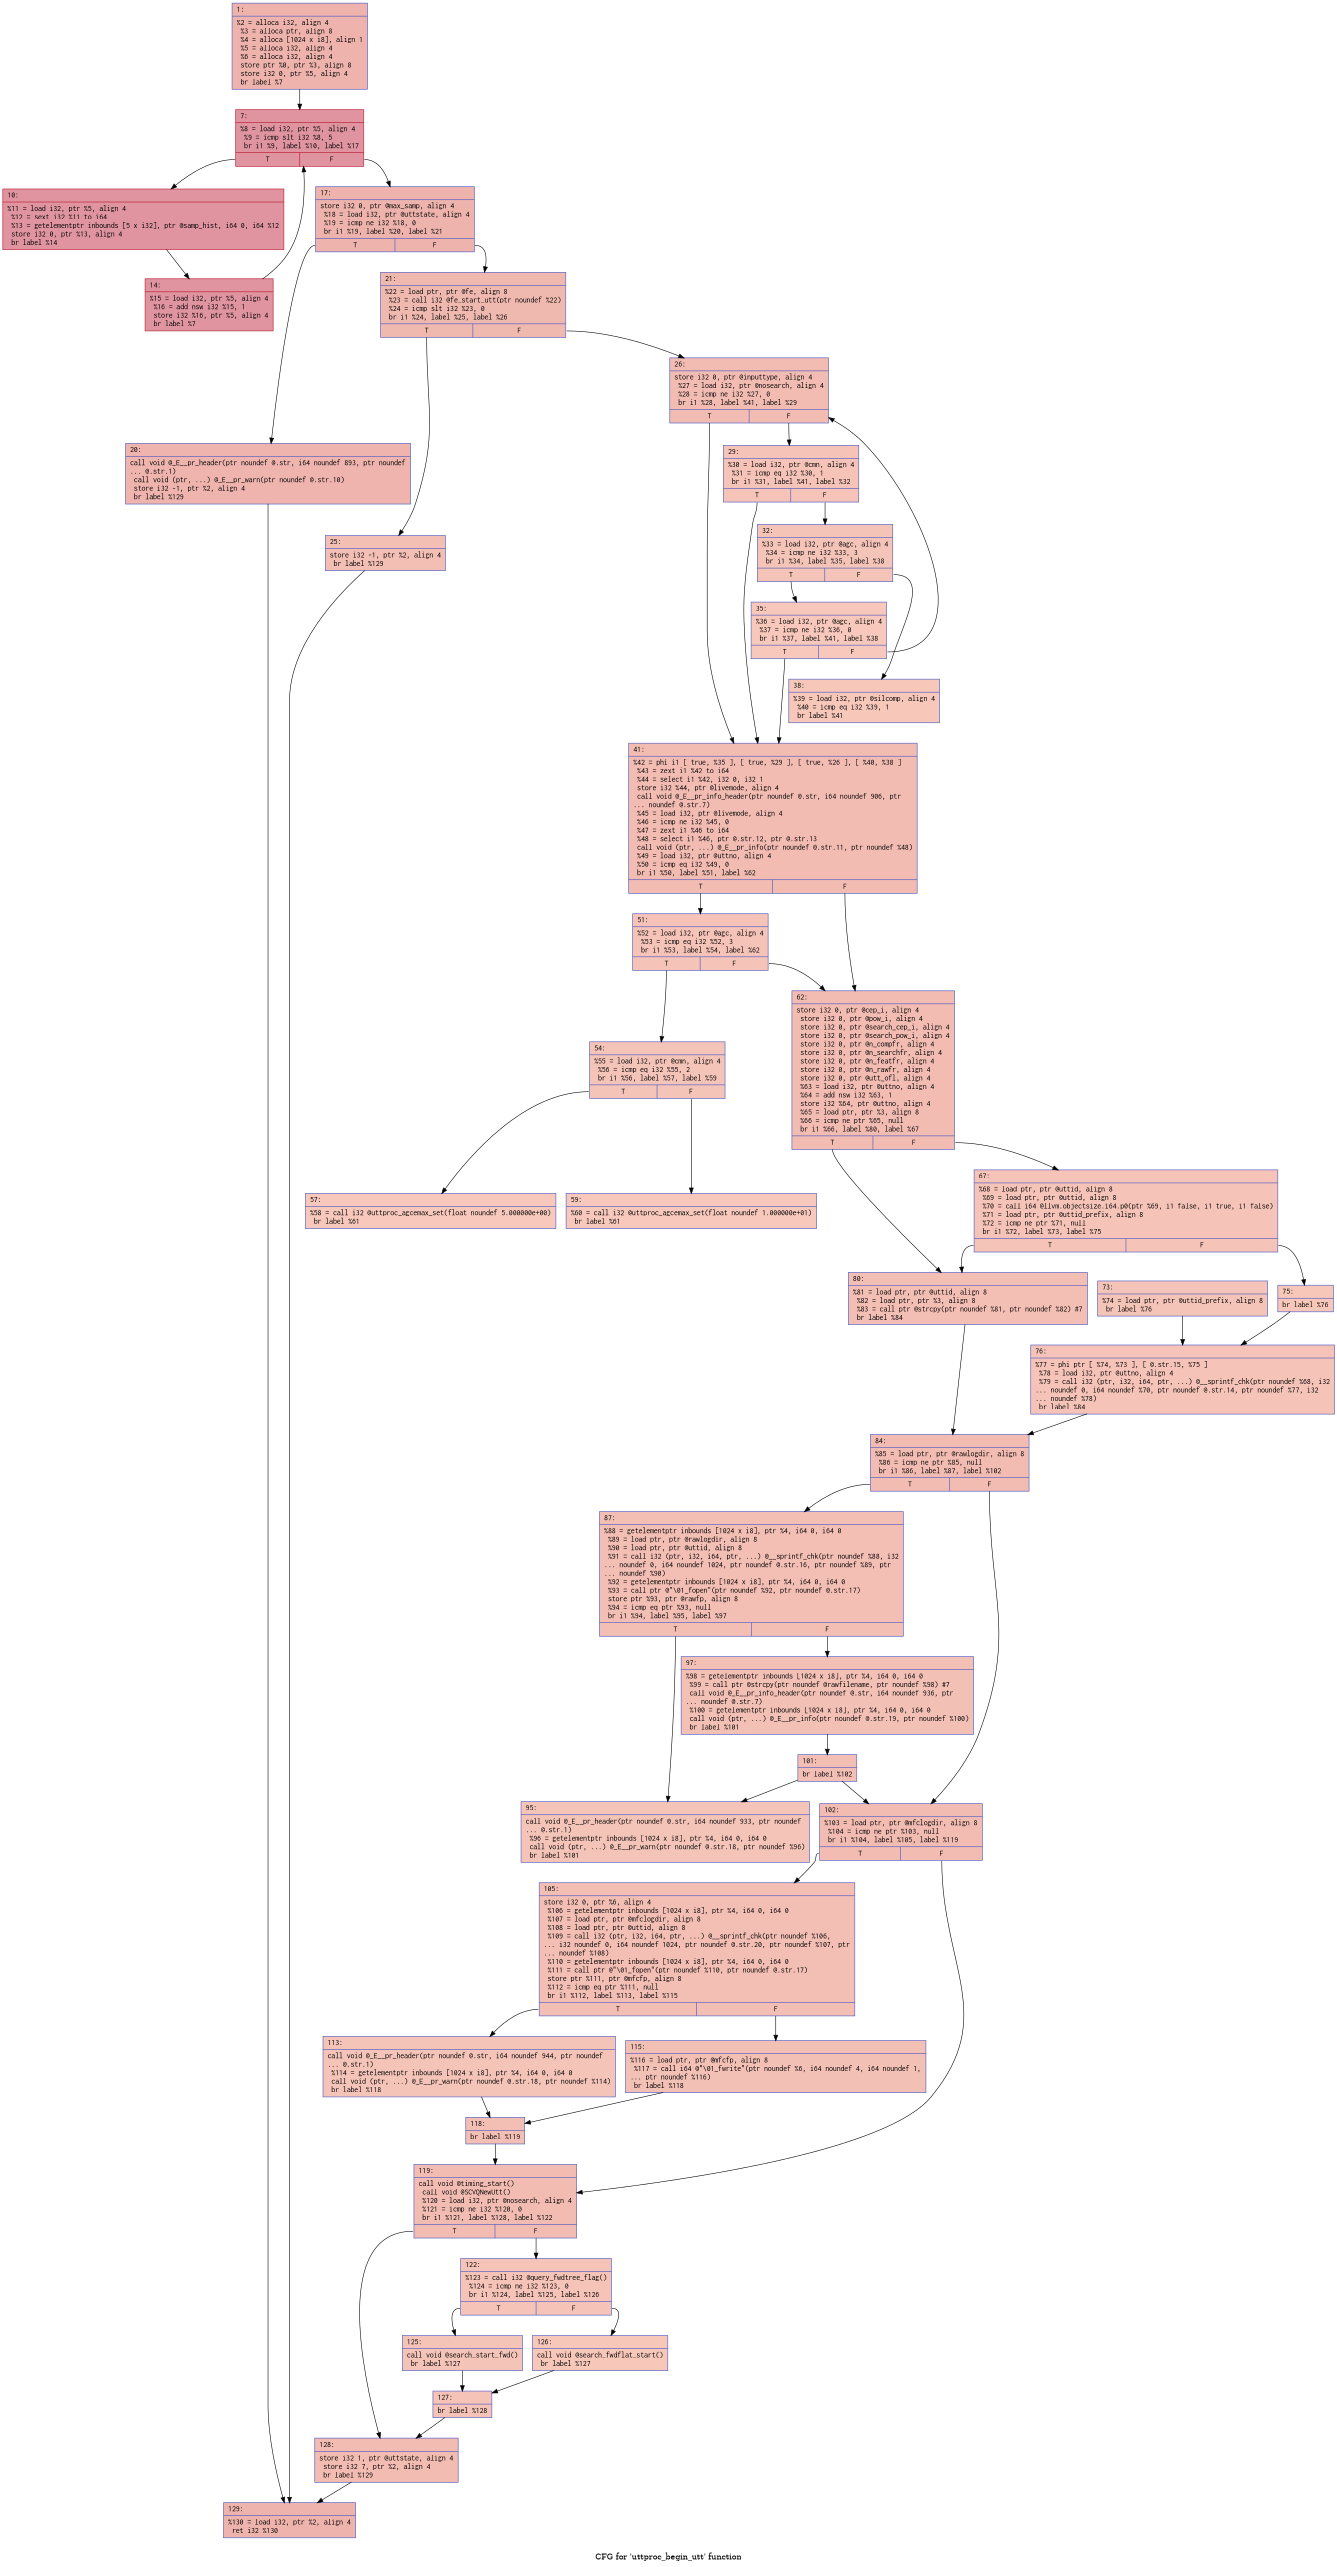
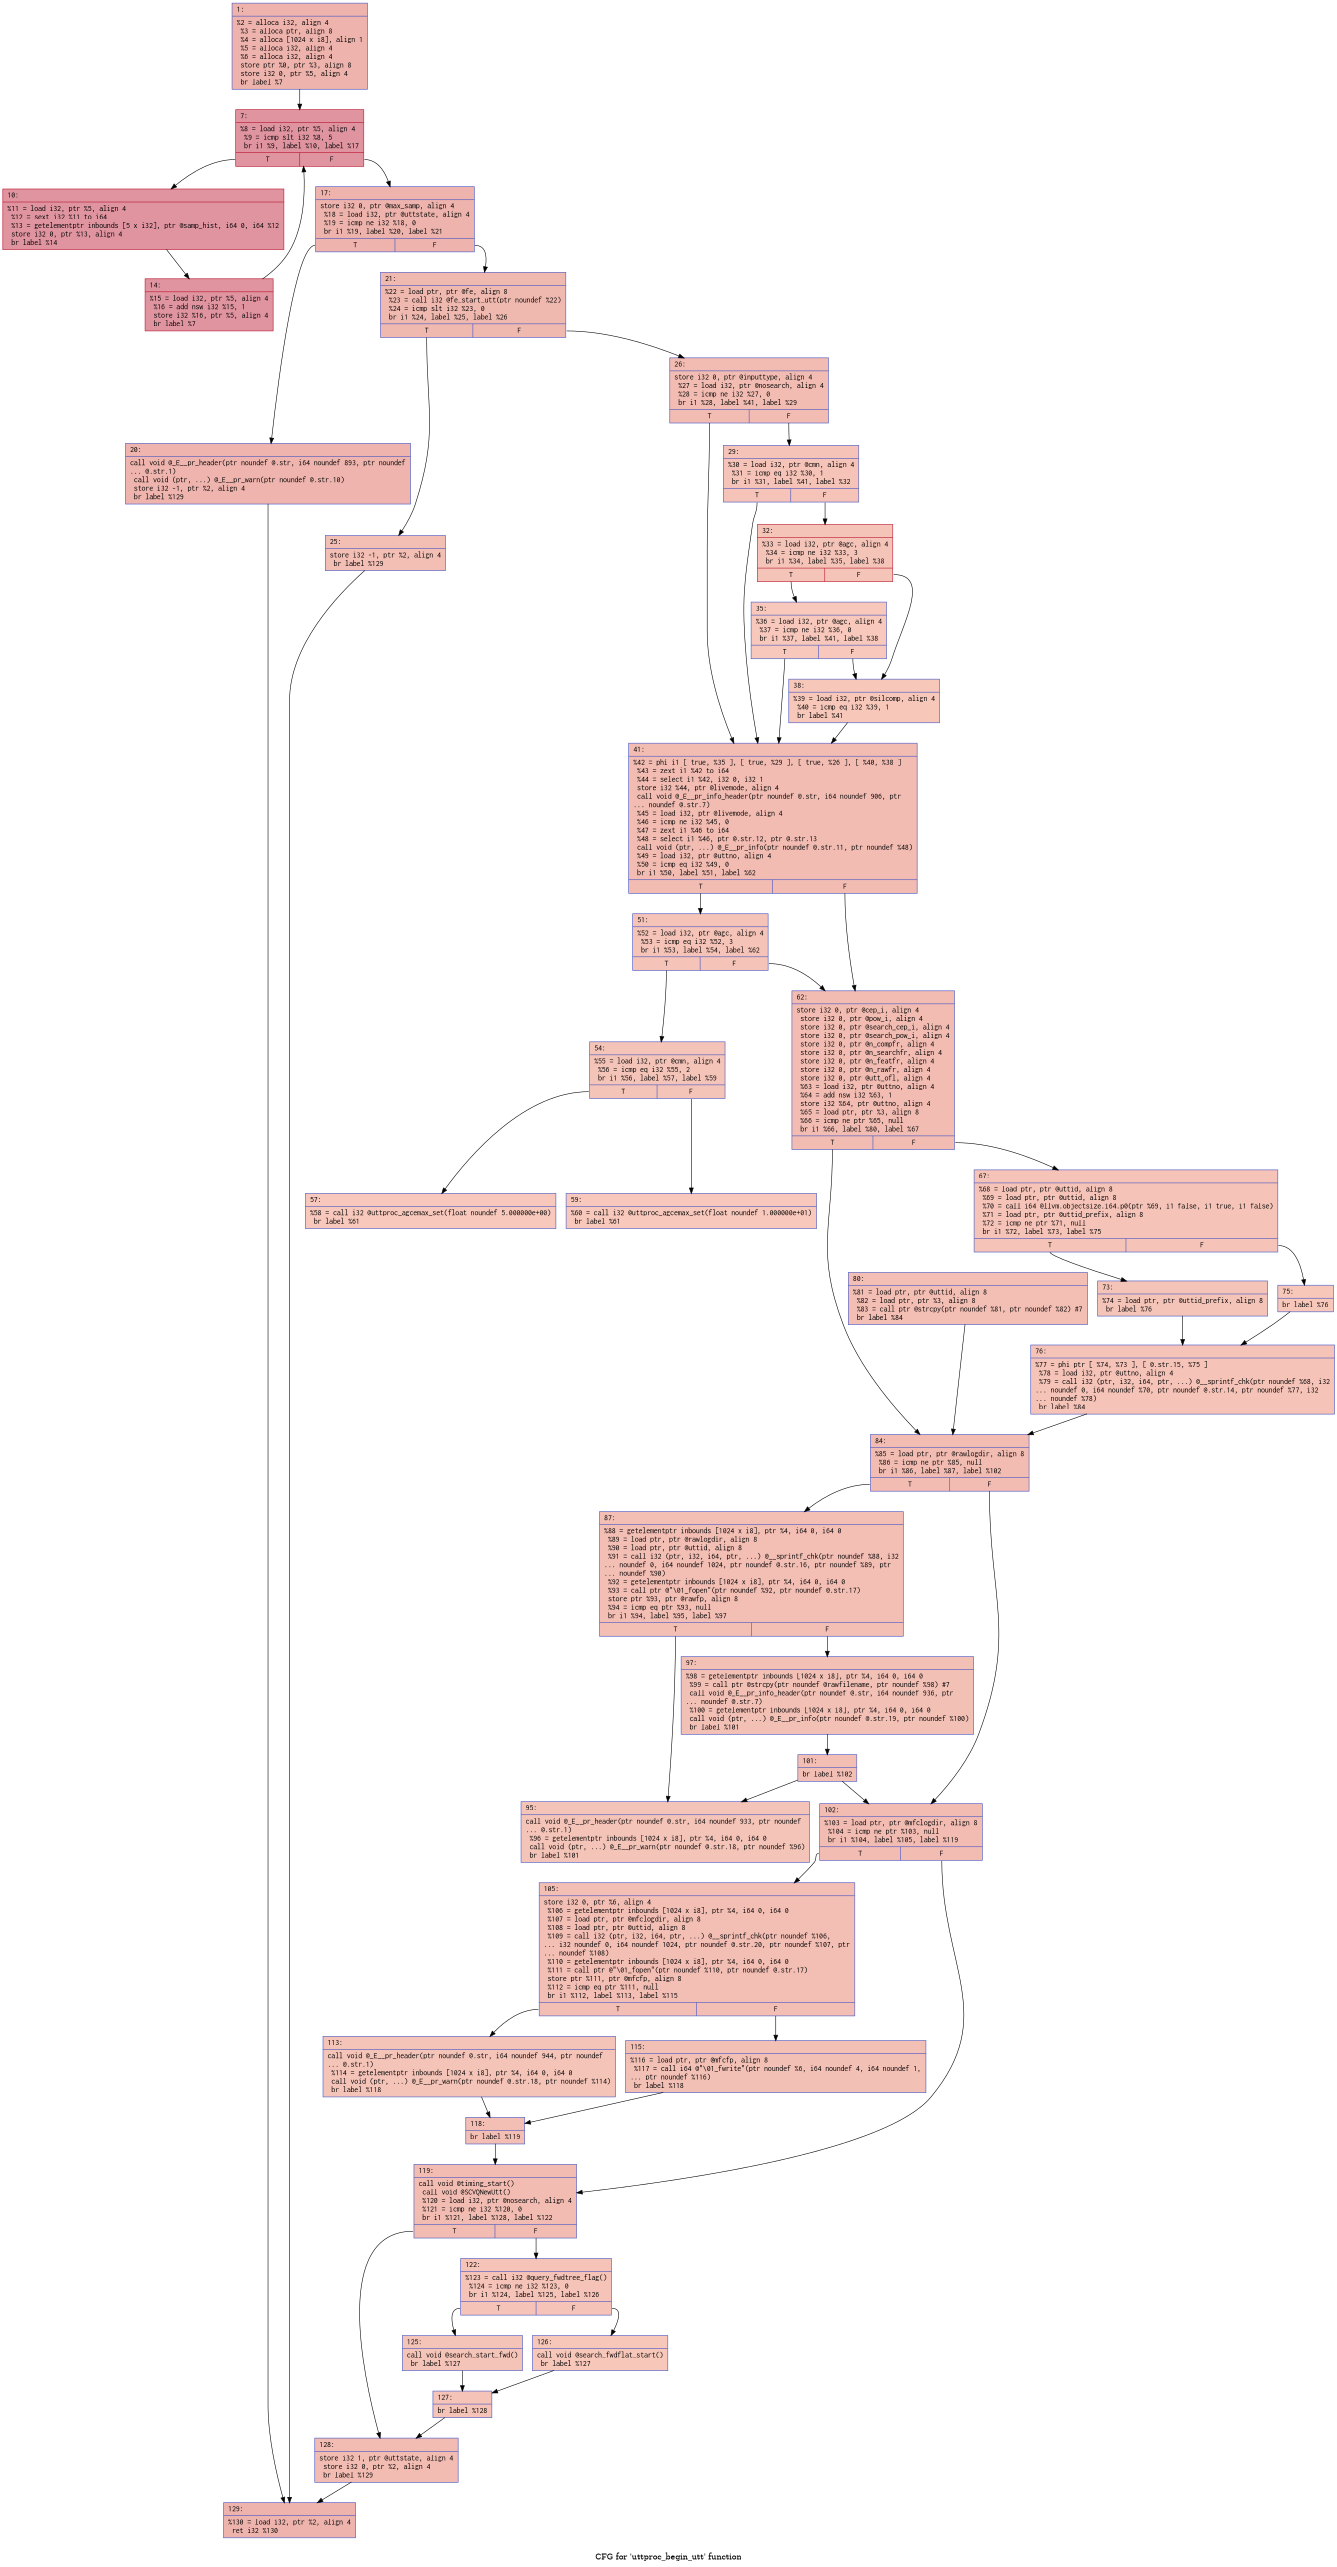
(923, 536) -> (853, 666)
(825, 553) -> (825, 553)
none -> (841, 731)
(881, 1212) -> (836, 1302)
(963, 1253) -> (1085, 1268)
(375, 2467) -> (375, 2467)
